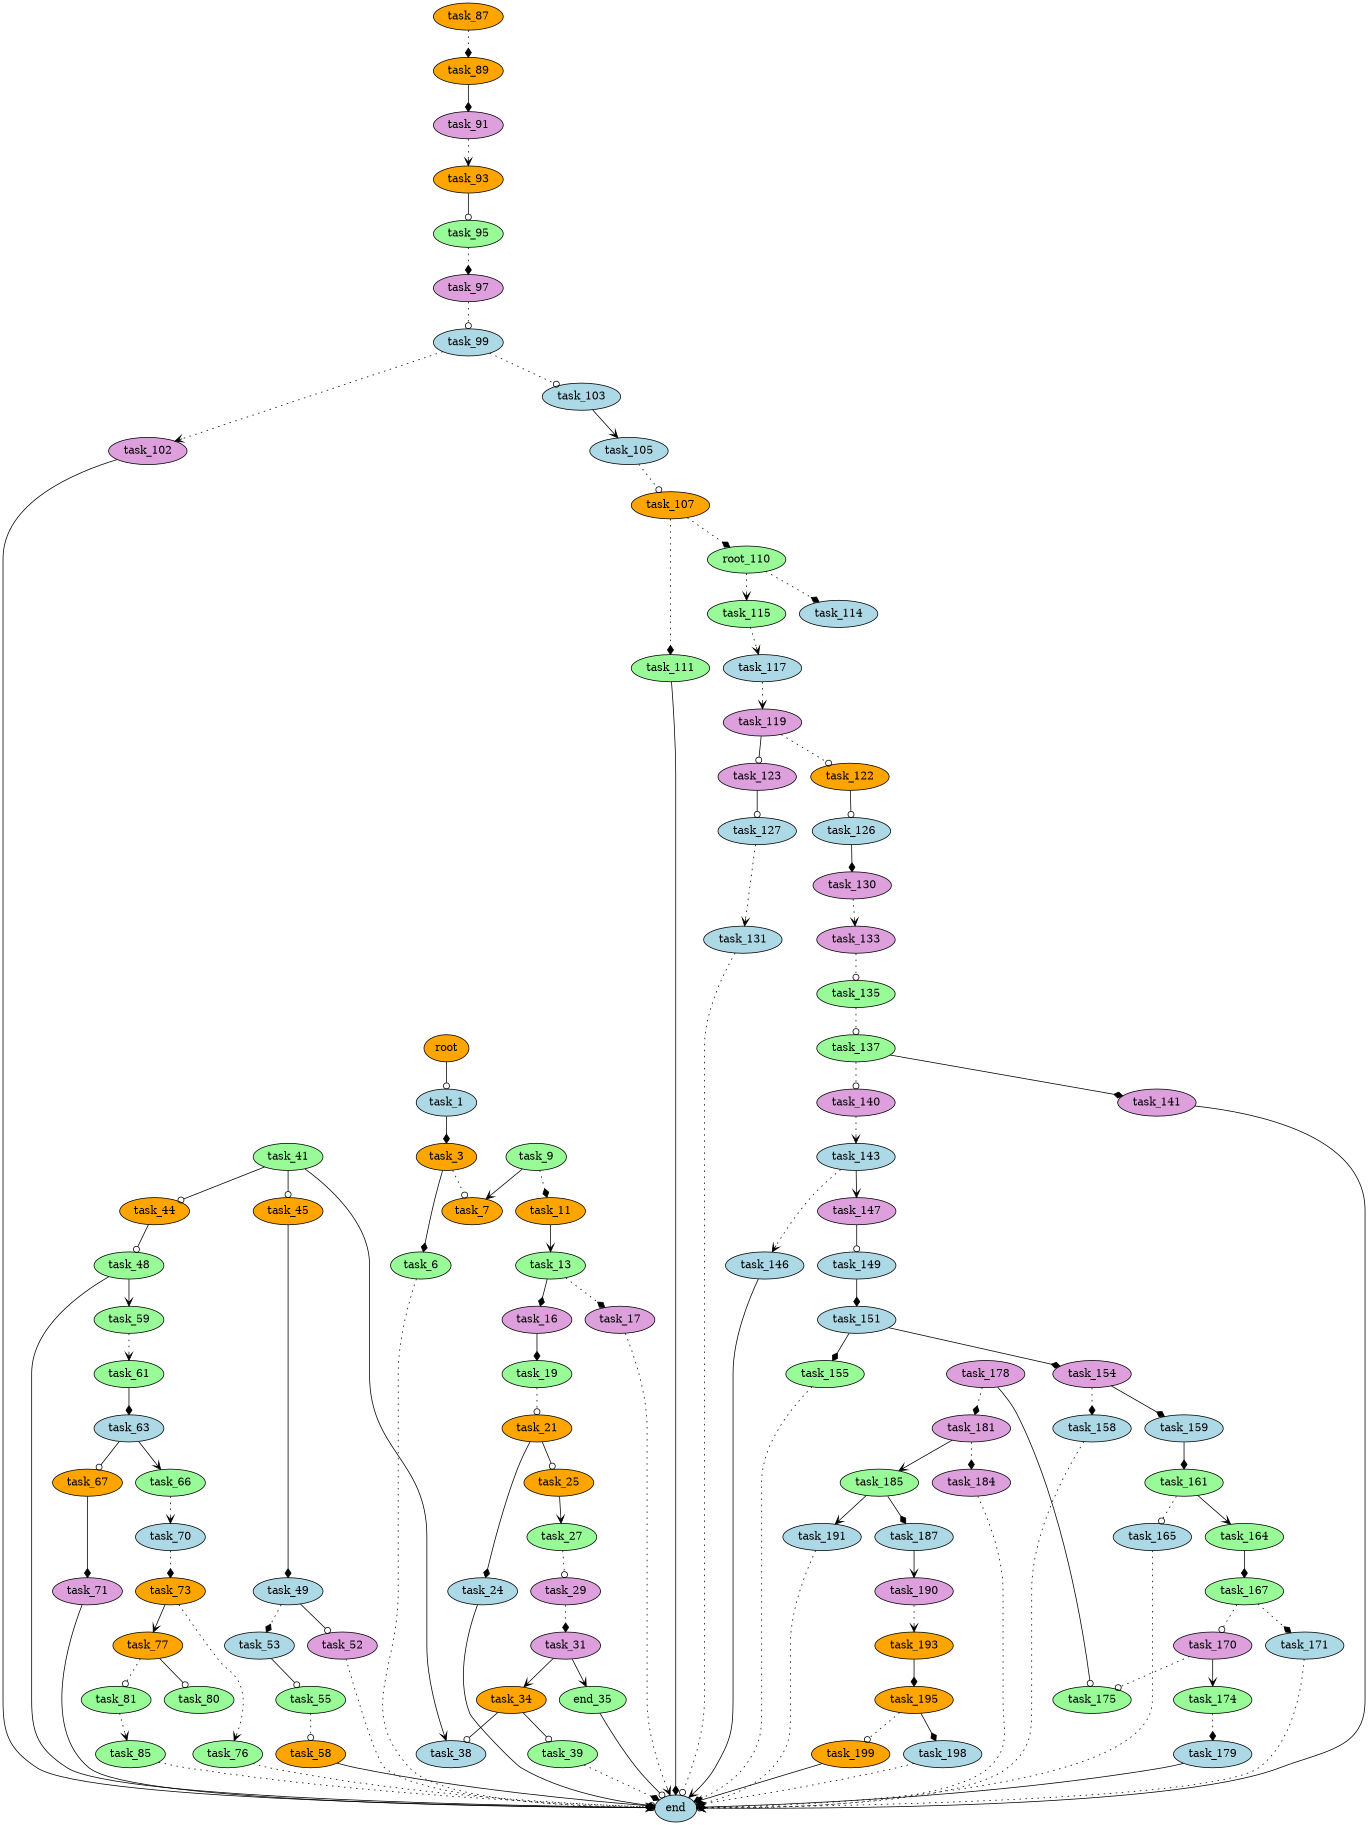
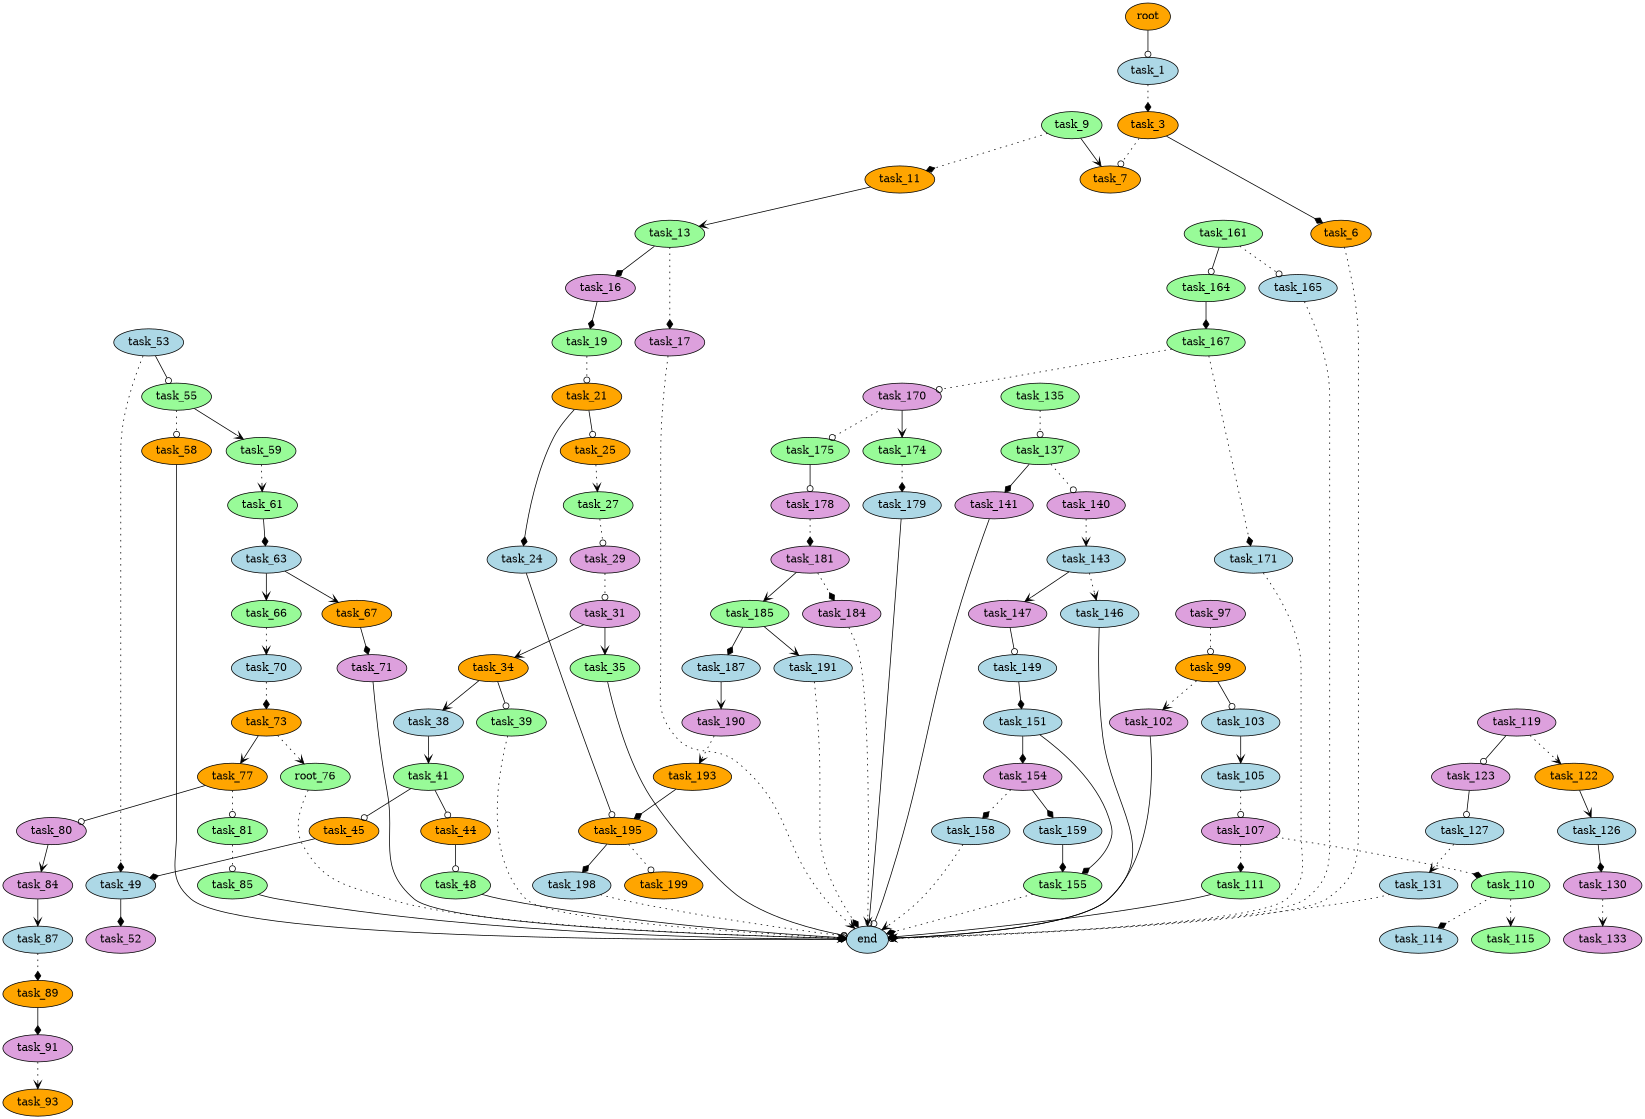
(468, 17) -> (38, 940)
(468, 234) -> none
(468, 342) -> (1211, 668)
(522, 368) -> (1224, 693)
(670, 505) -> (1241, 831)
(747, 560) -> (1511, 885)
(762, 668) -> none
(804, 748) -> (1543, 747)
(851, 801) -> (1584, 800)
none -> (38, 885)
(856, 964) -> none
(446, 1125) -> (1148, 94)
(421, 1265) -> (1341, 234)
(129, 1289) -> (215, 422)
(390, 1443) -> (428, 746)
(1184, 1451) -> (1063, 854)
(110, 1453) -> (308, 585)
(560, 1506) -> (596, 474)
(1211, 1507) -> (1216, 258)
(1059, 1528) -> (810, 475)
(276, 1614) -> (121, 608)
(566, 1614) -> (605, 584)
(313, 1616) -> (121, 908)
(199, 1700) -> (51, 831)
(593, 1700) -> (605, 668)
(122, 1723) -> (232, 853)
(484, 1724) -> (464, 693)
(502, 1750) -> (567, 693)
(228, 1754) -> (315, 777)
(765, 1781) -> none
(428, 1786) -> none
(377, 1790) -> (547, 929)
